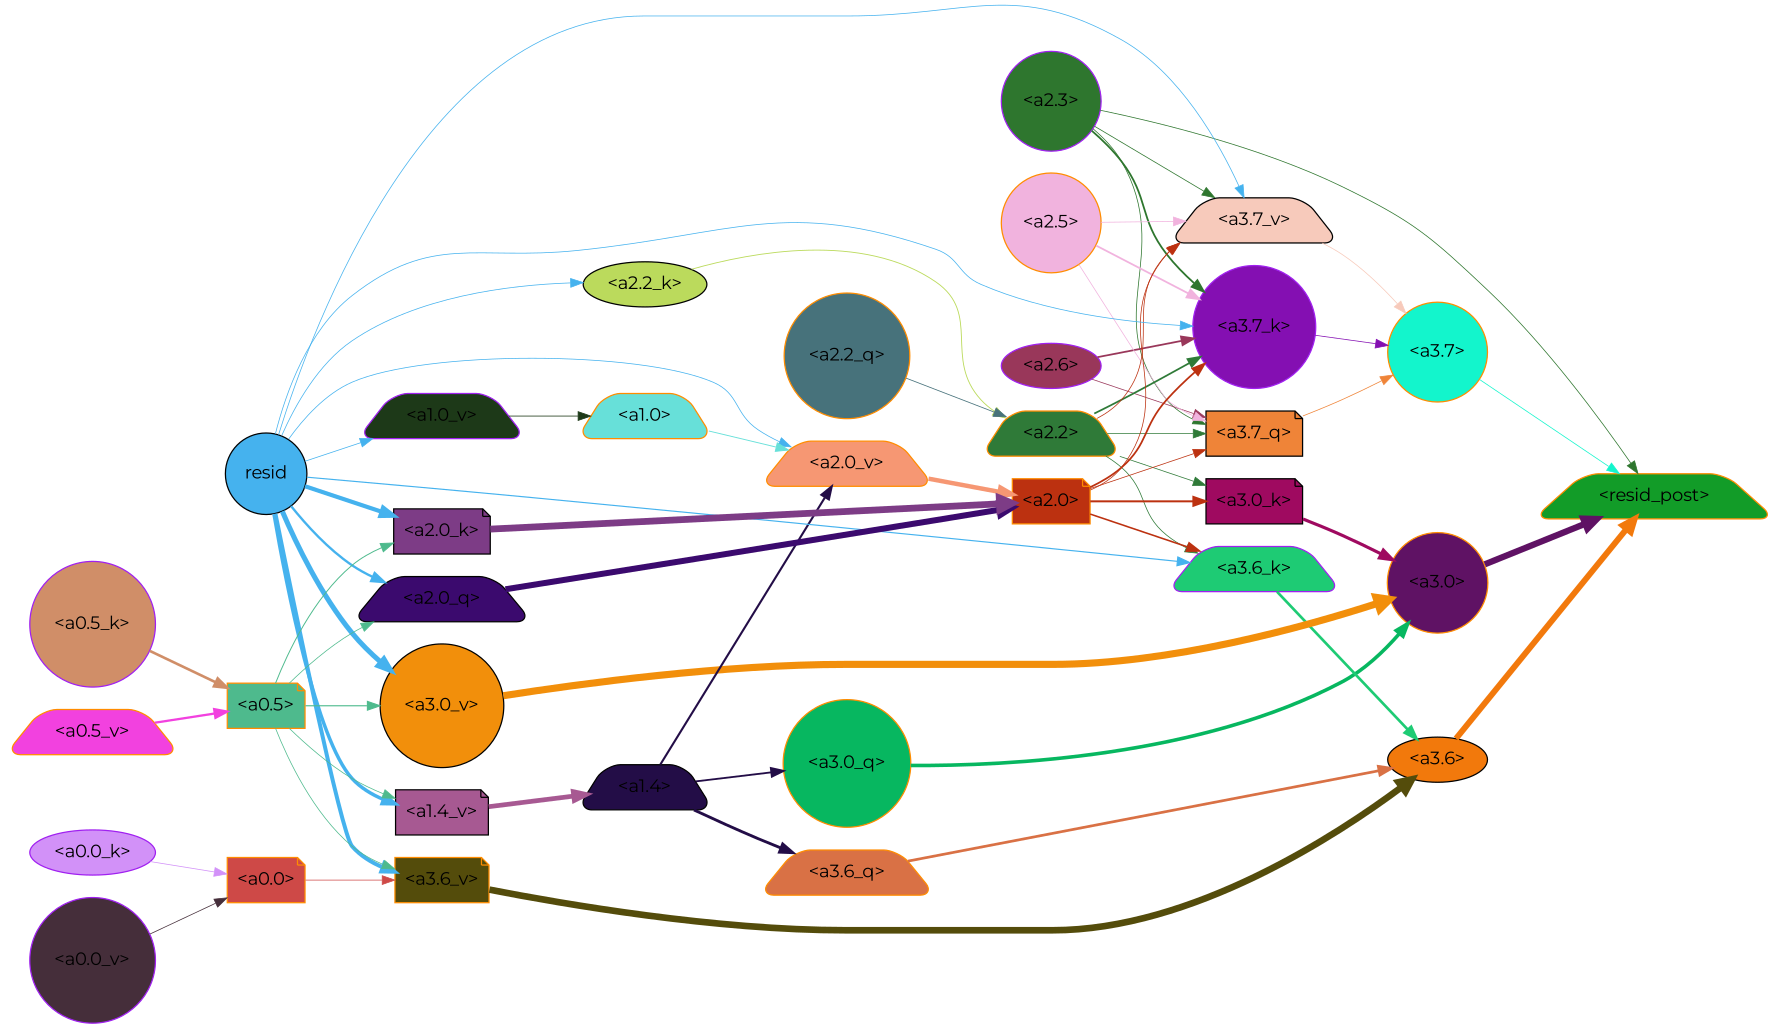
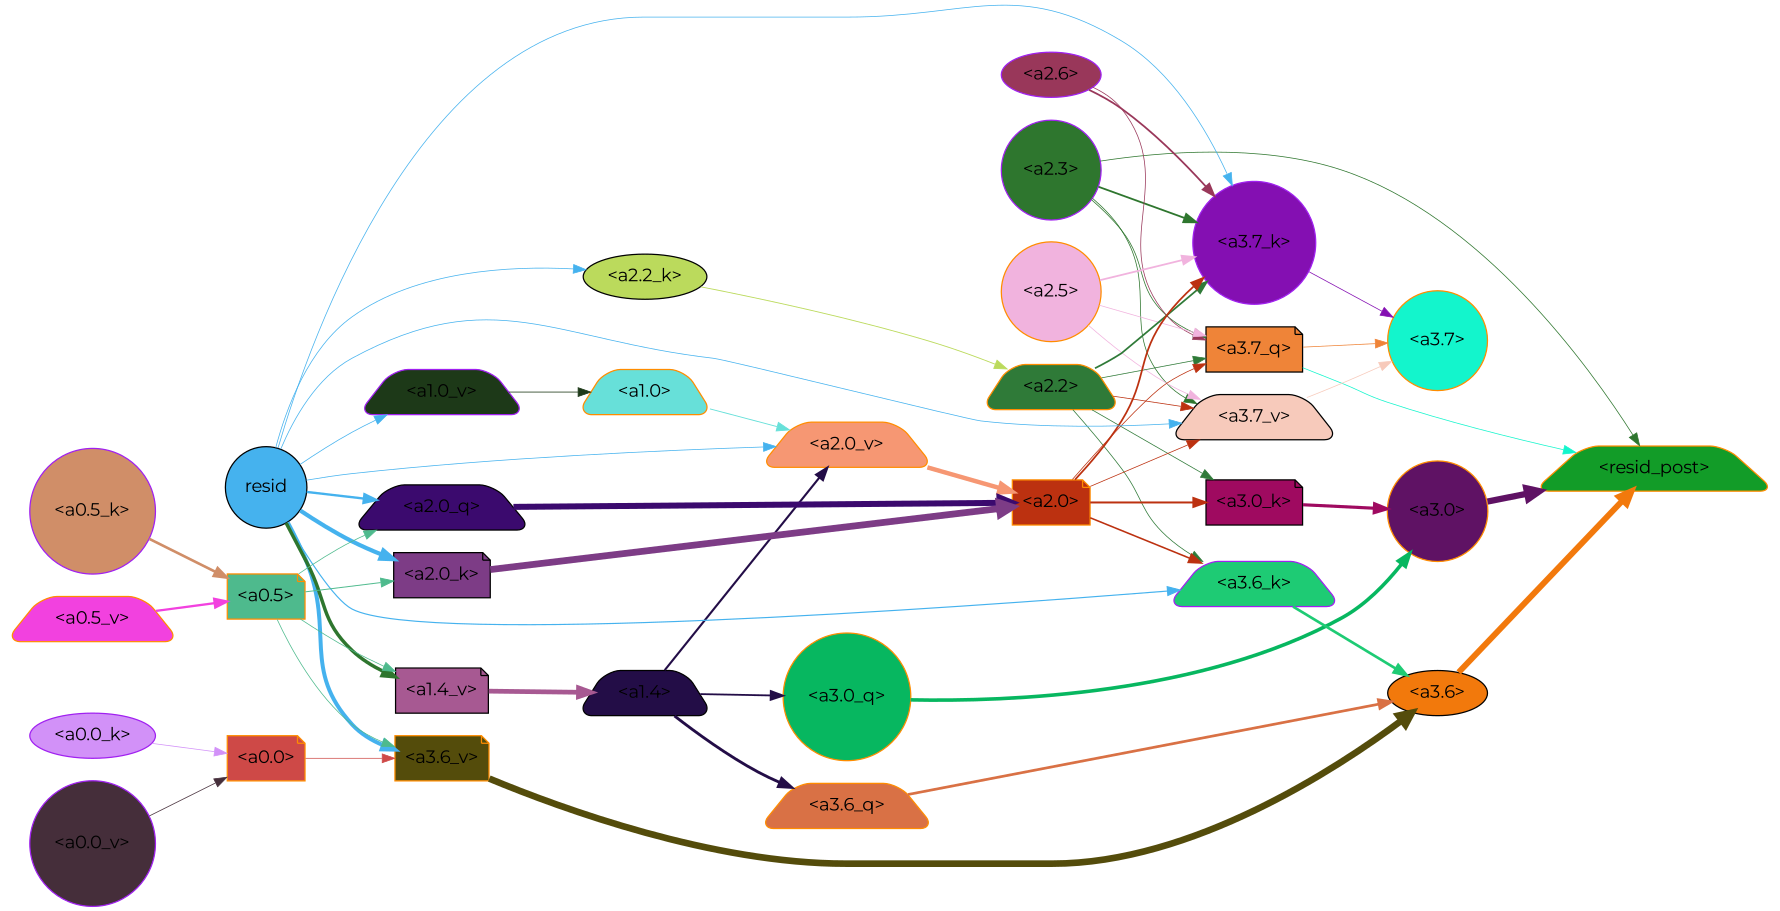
(847, 356) -> none
(1544, 423) -> (1431, 416)
(442, 706) -> none
(332, 743) -> (327, 614)
